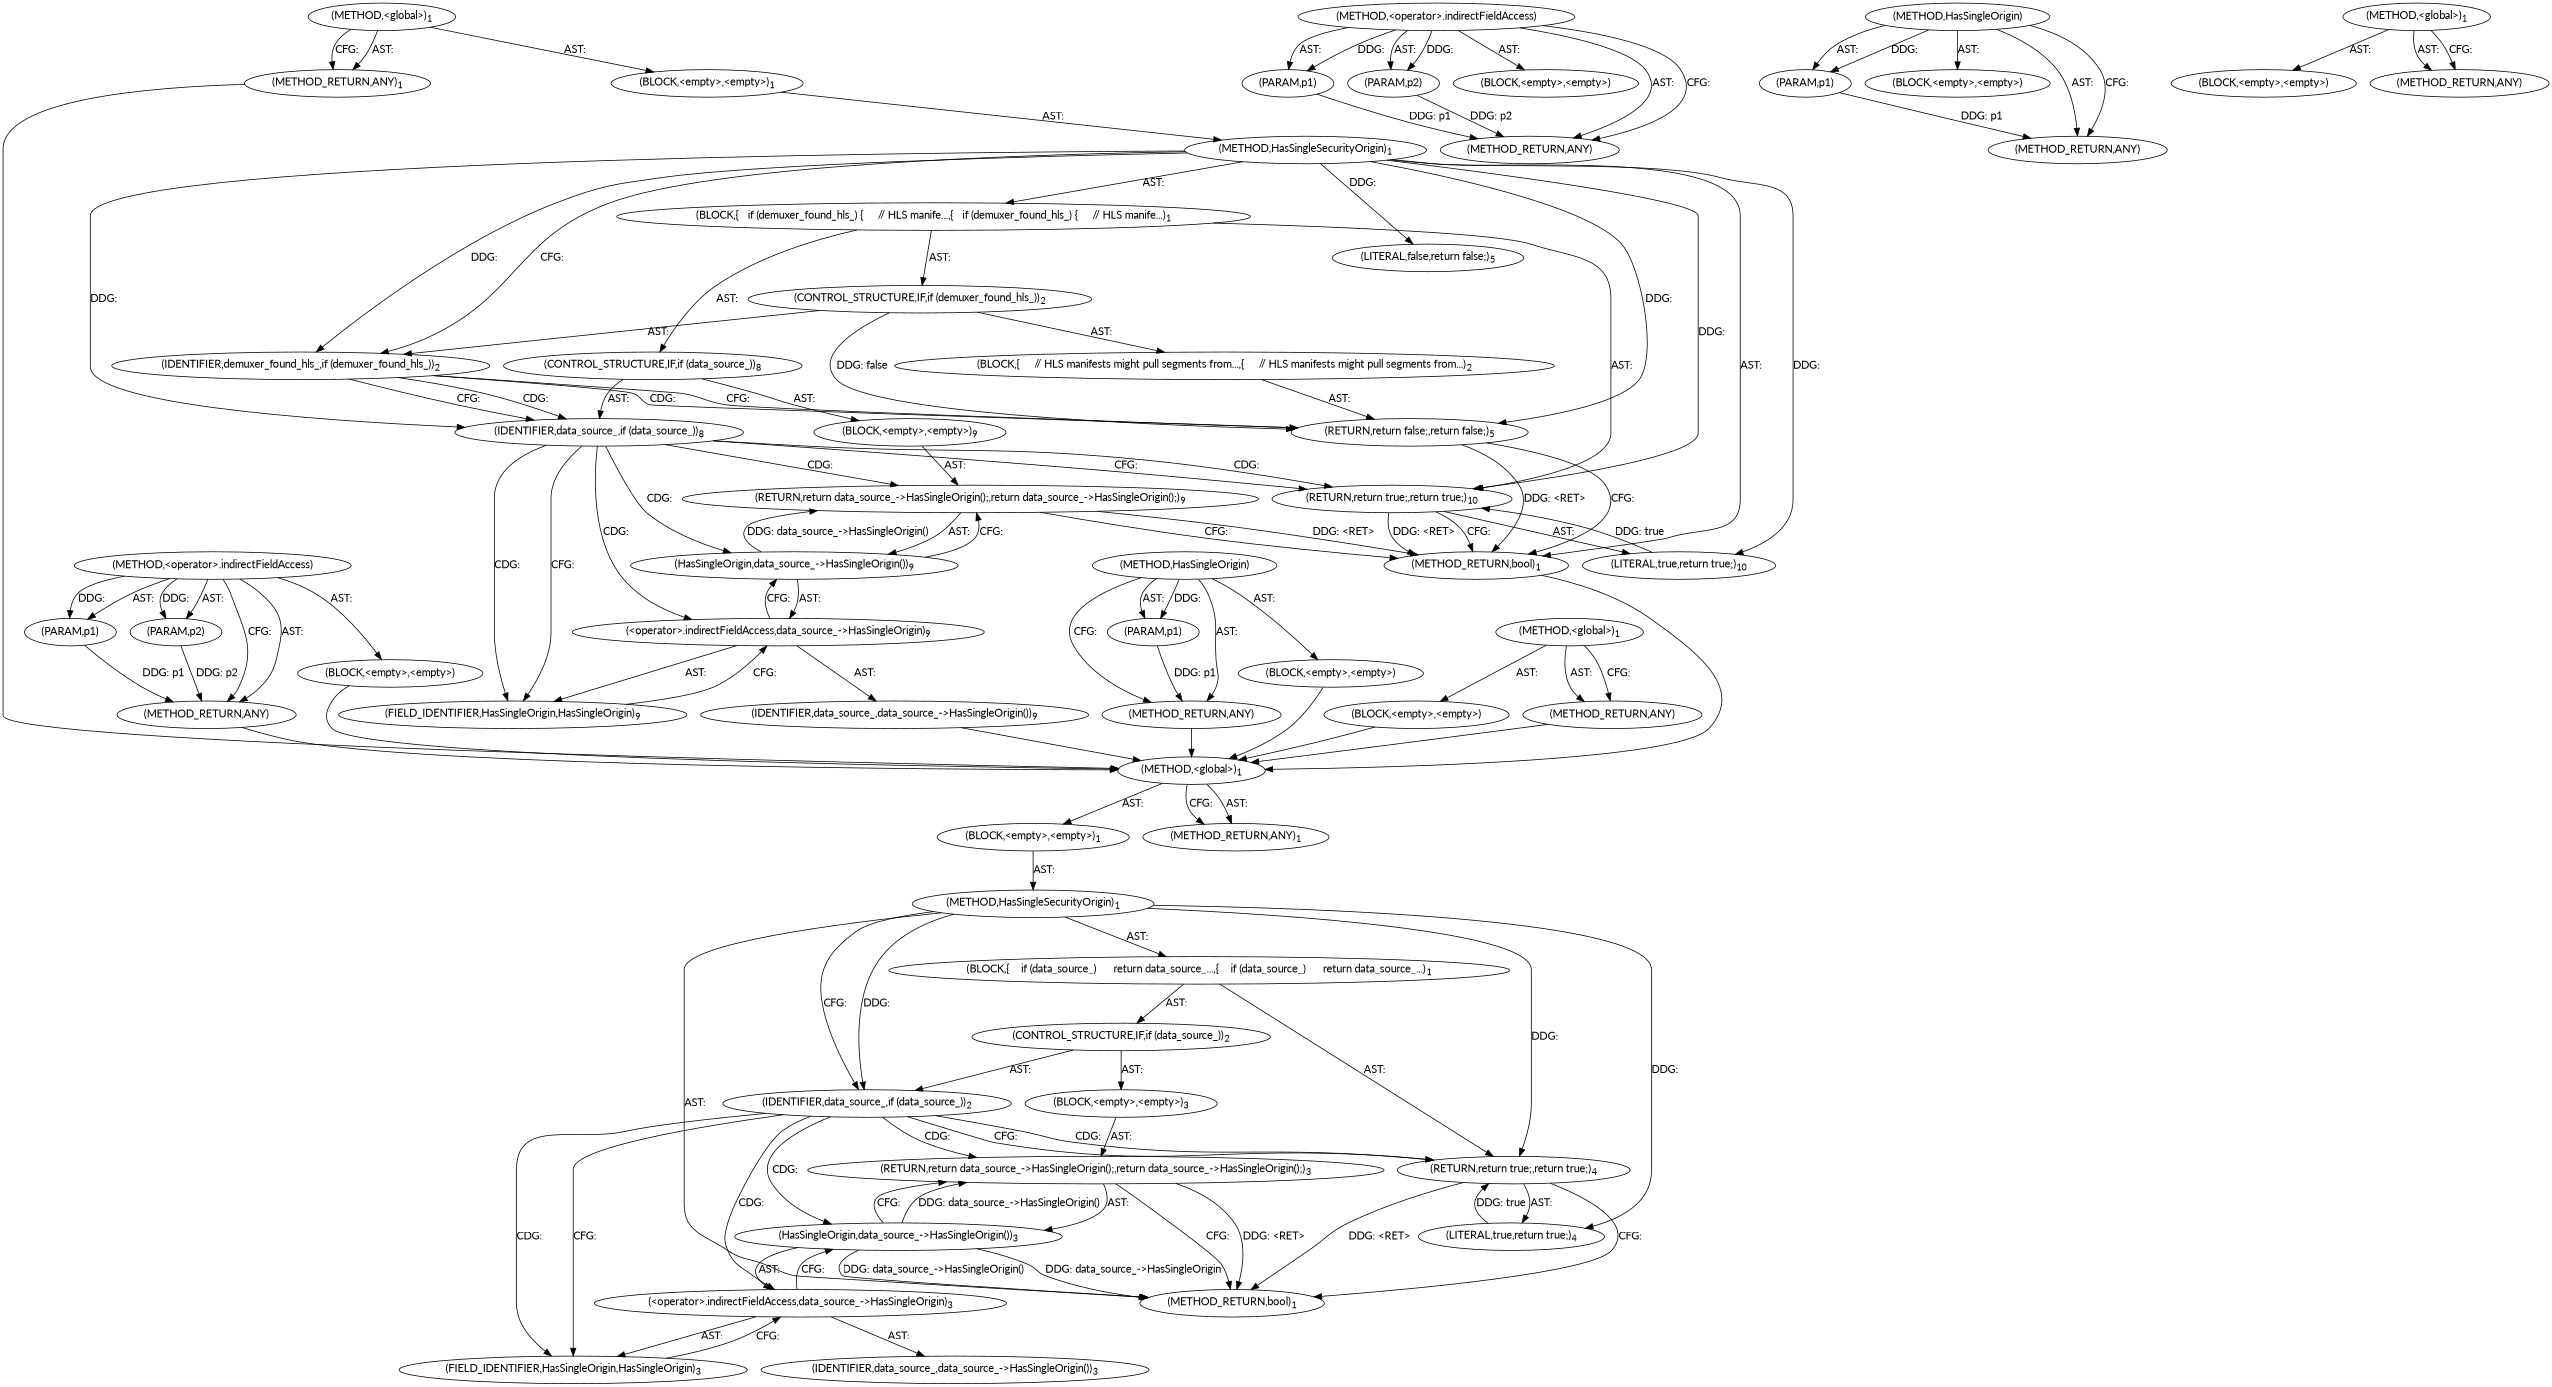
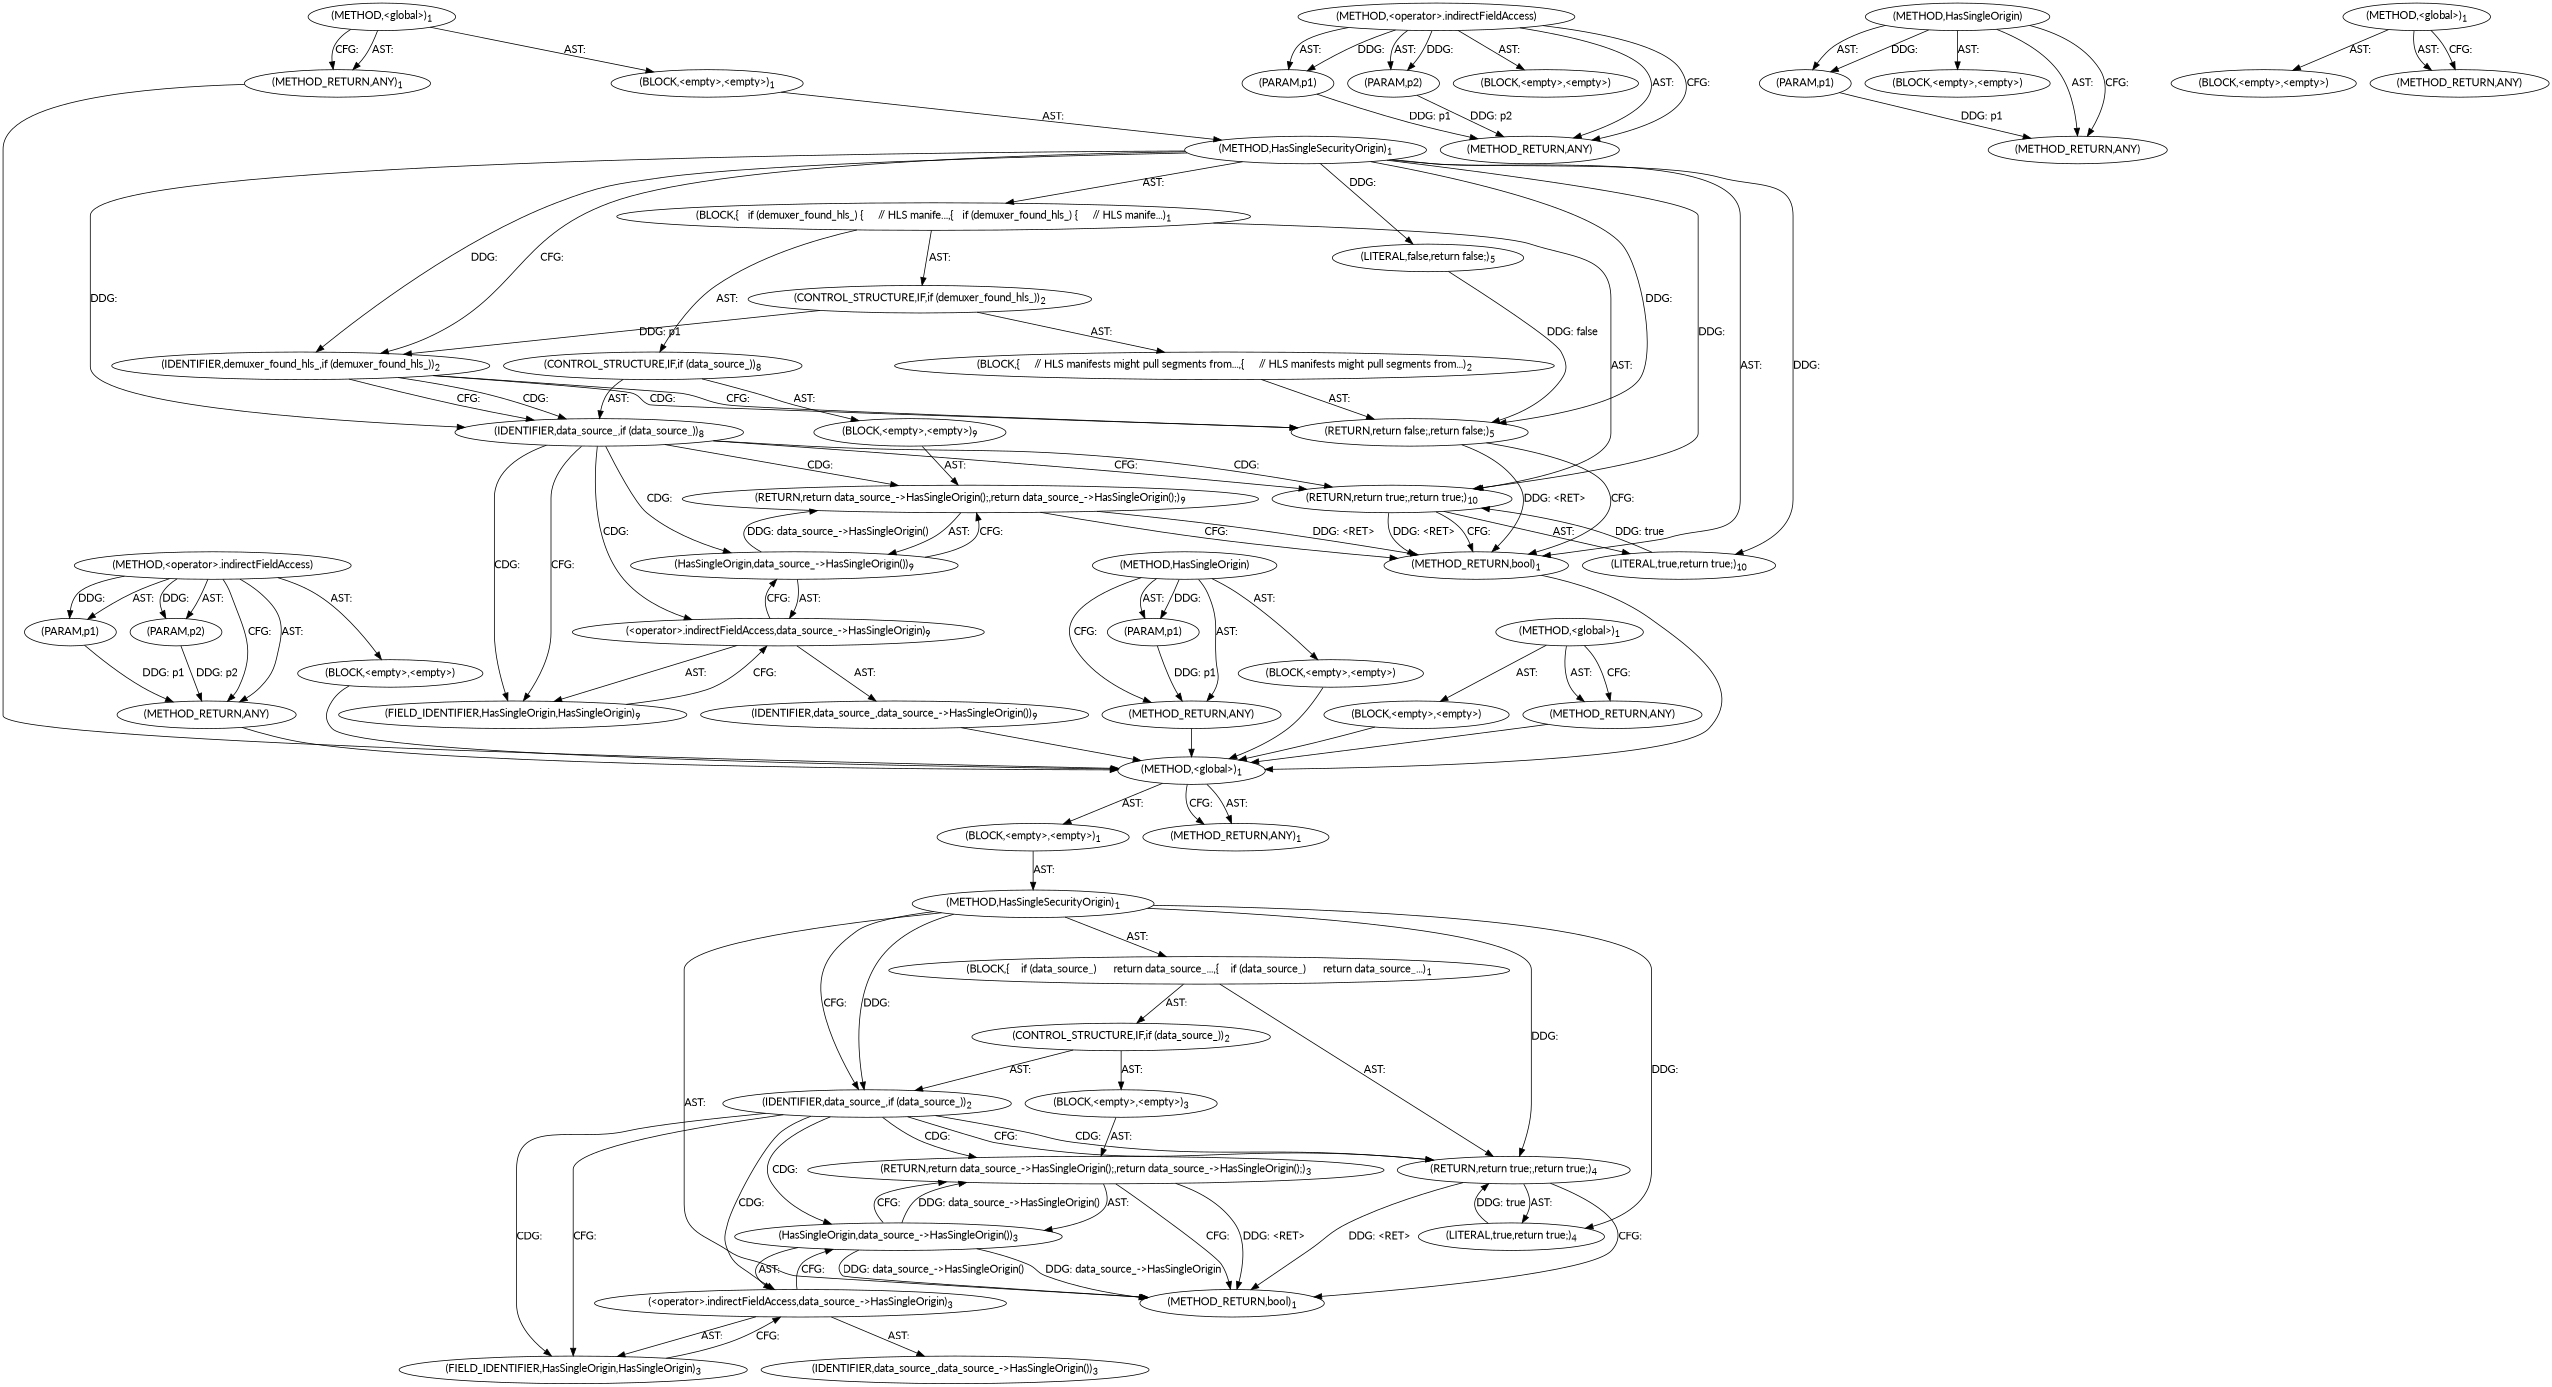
(660, 333) -> (660, 333)
(983, 412) -> (1549, 340)
